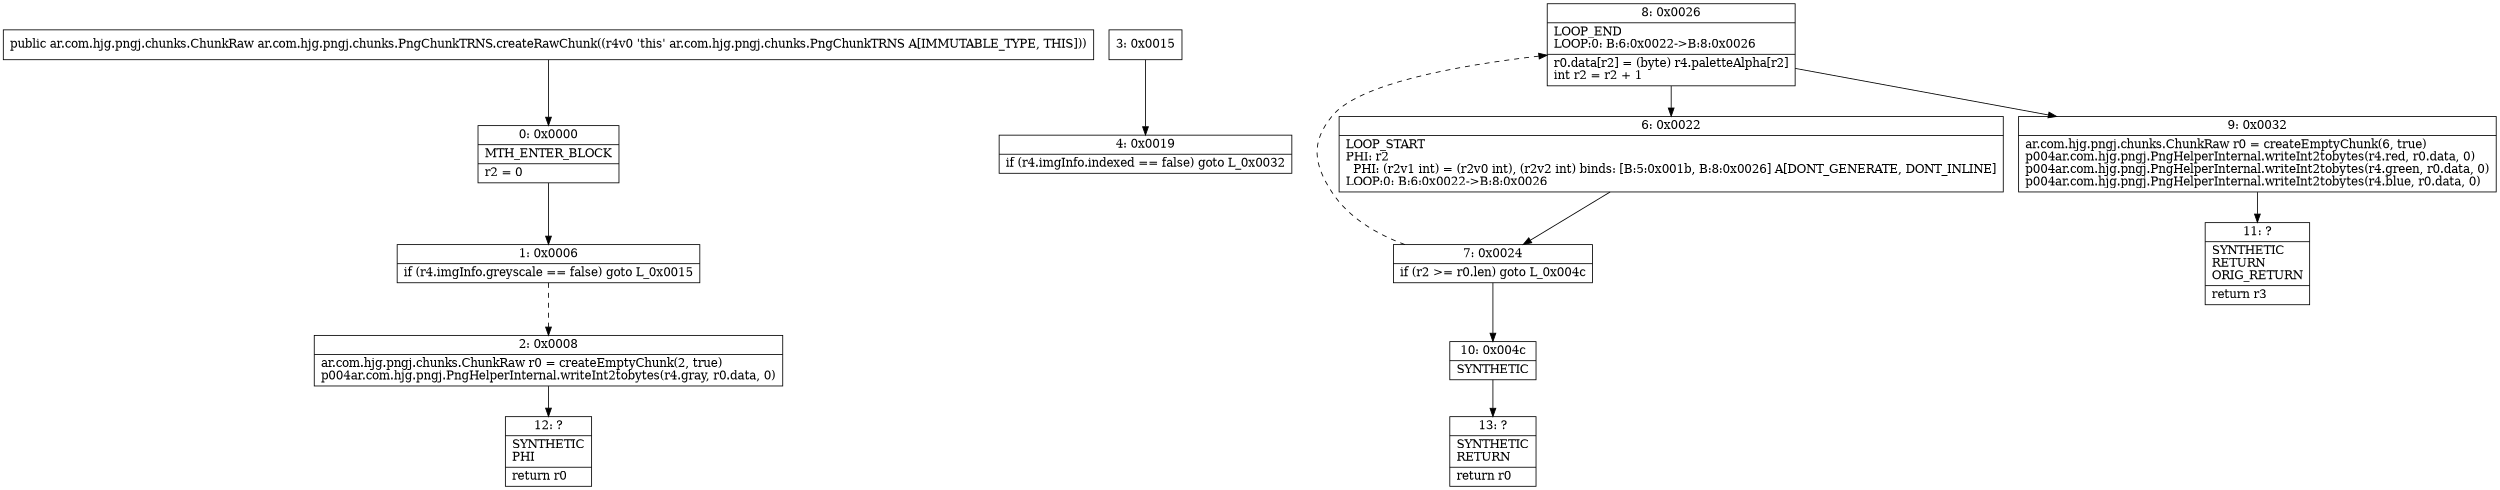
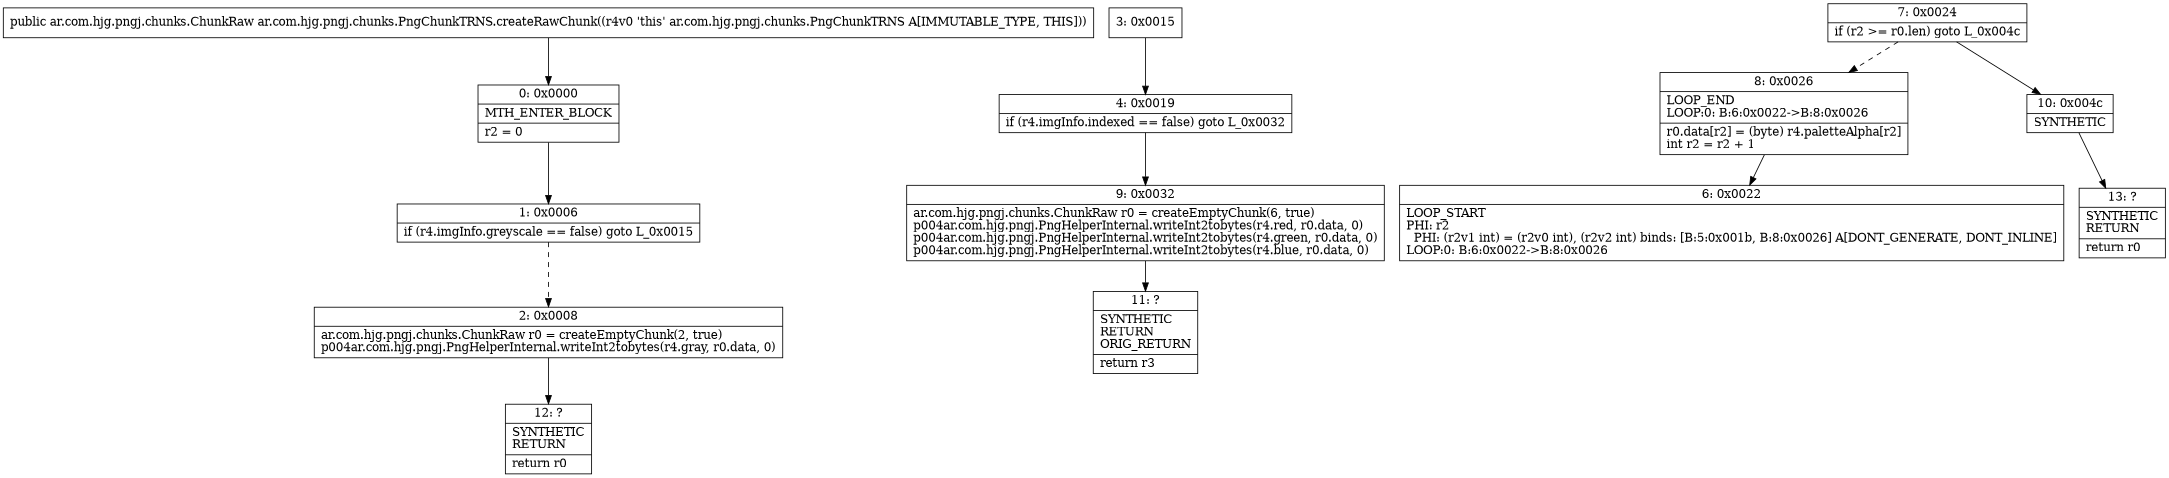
(1922, 92) -> (1145, 155)
(1570, 216) -> none
(524, 457) -> (539, 445)
